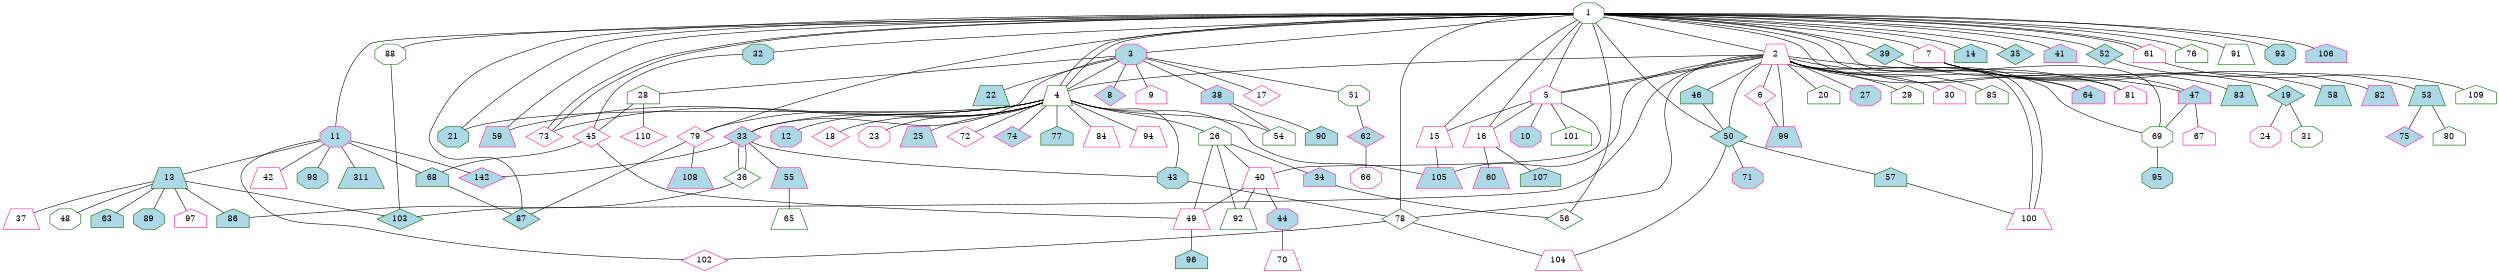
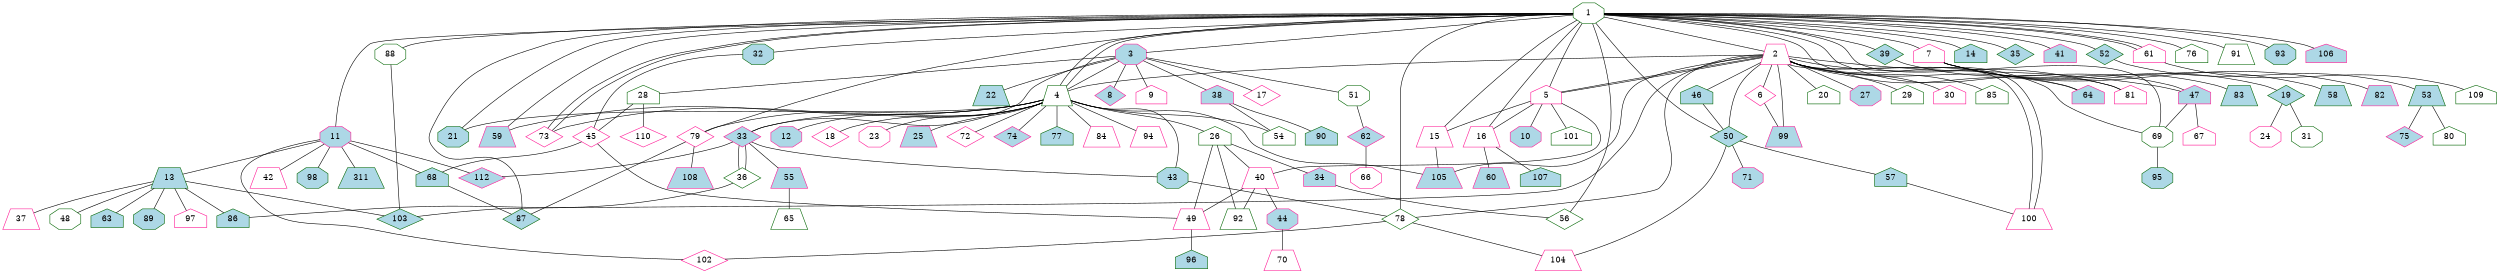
(482, 178) -> (482, 178)
